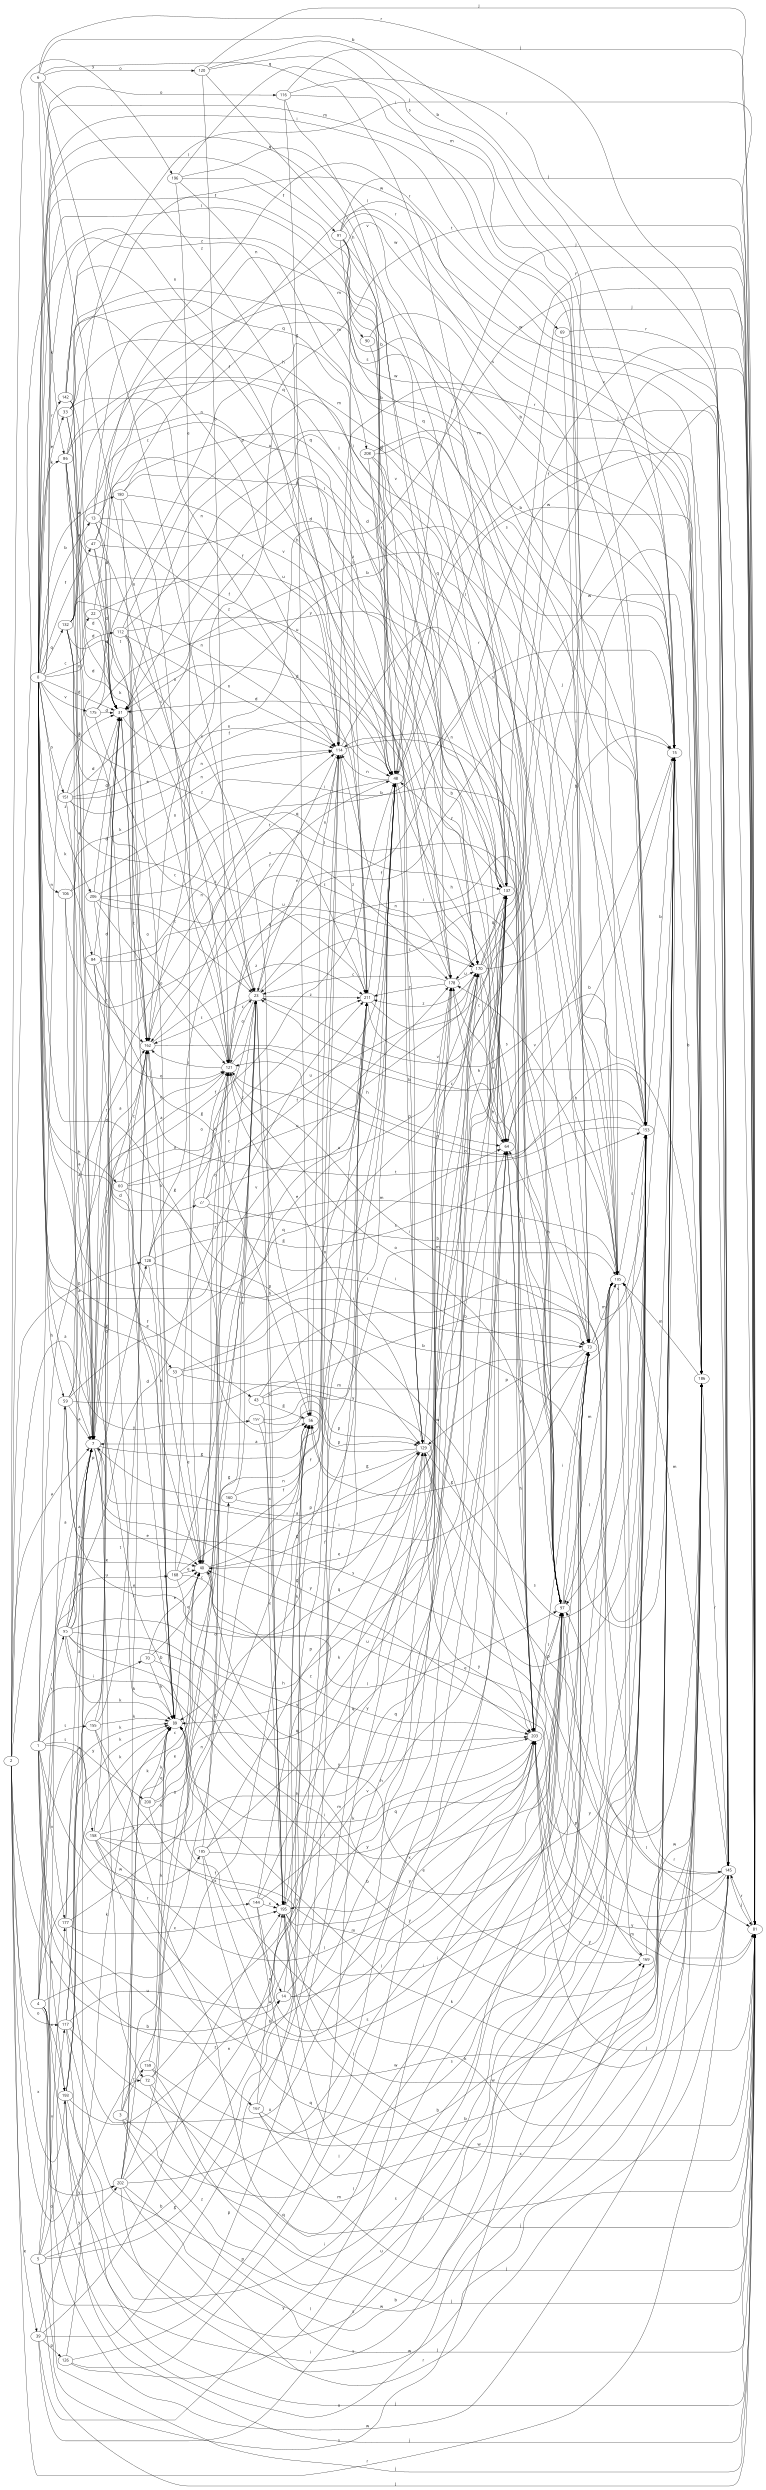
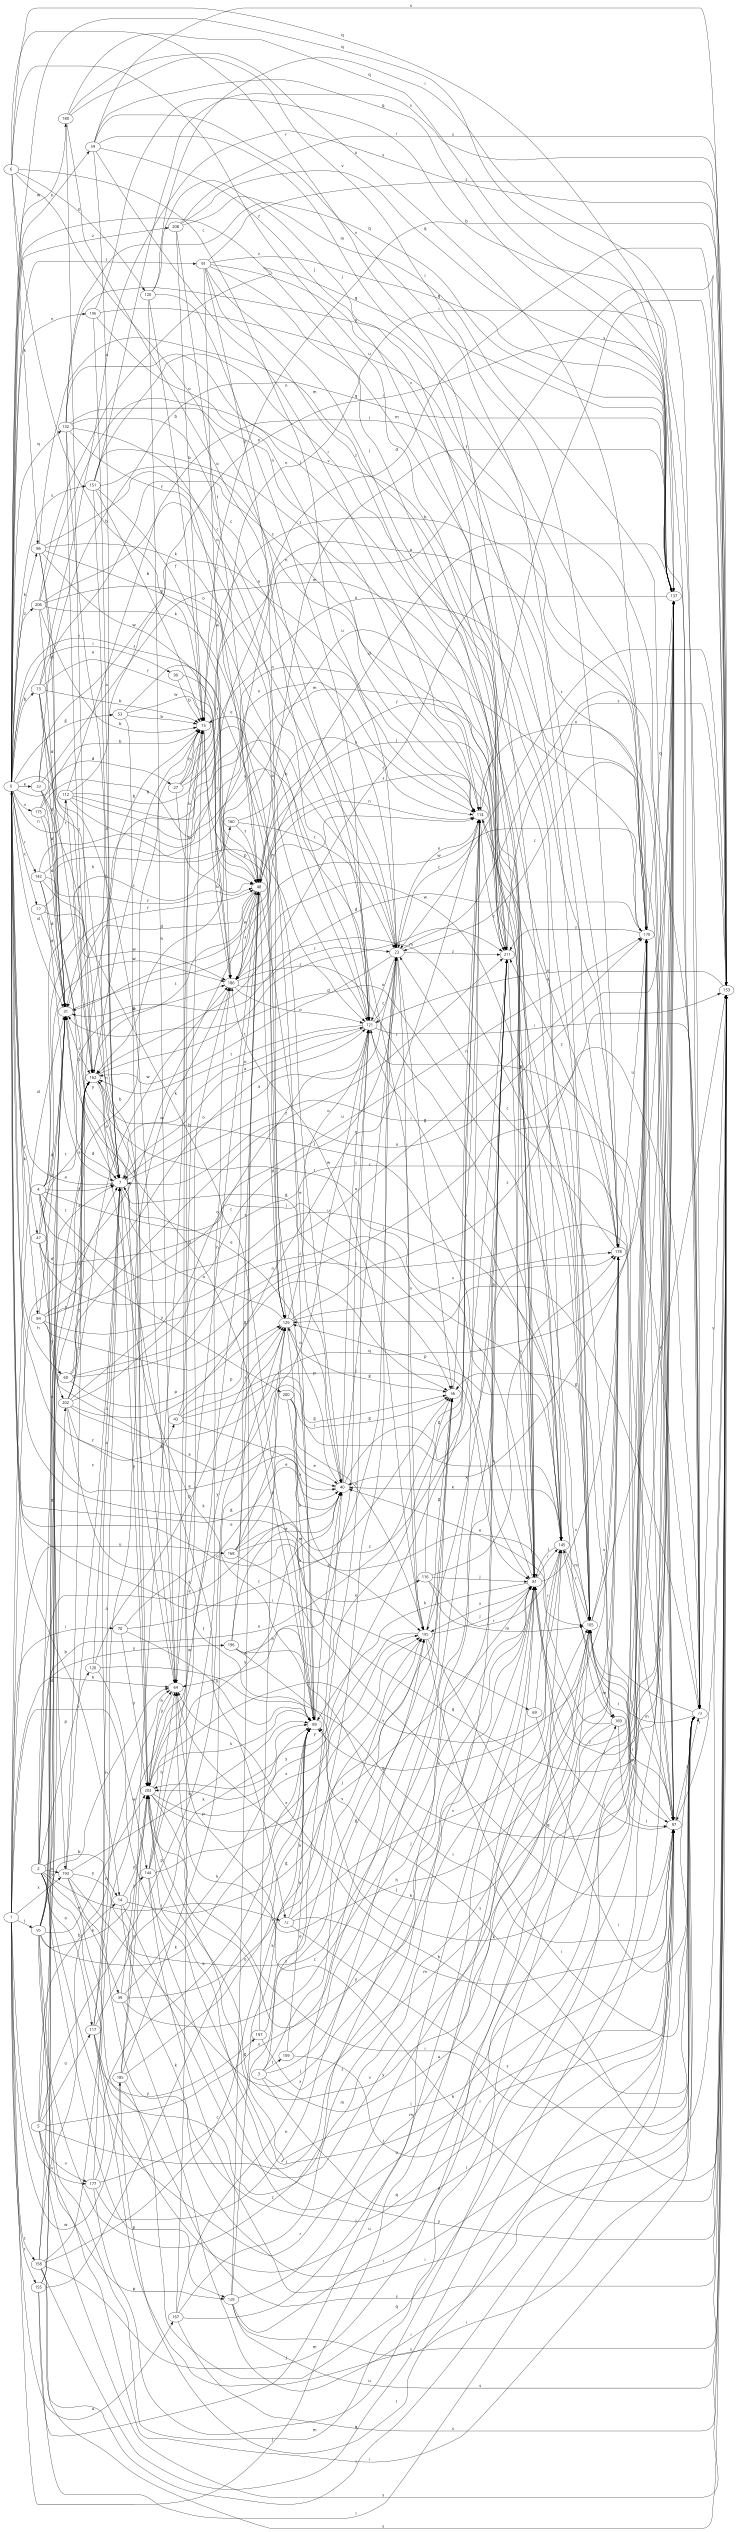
(42, 1063) -> (24, 1124)
(111, 1588) -> (98, 1934)
(52, 1719) -> (73, 1157)
(51, 2348) -> (63, 1764)
